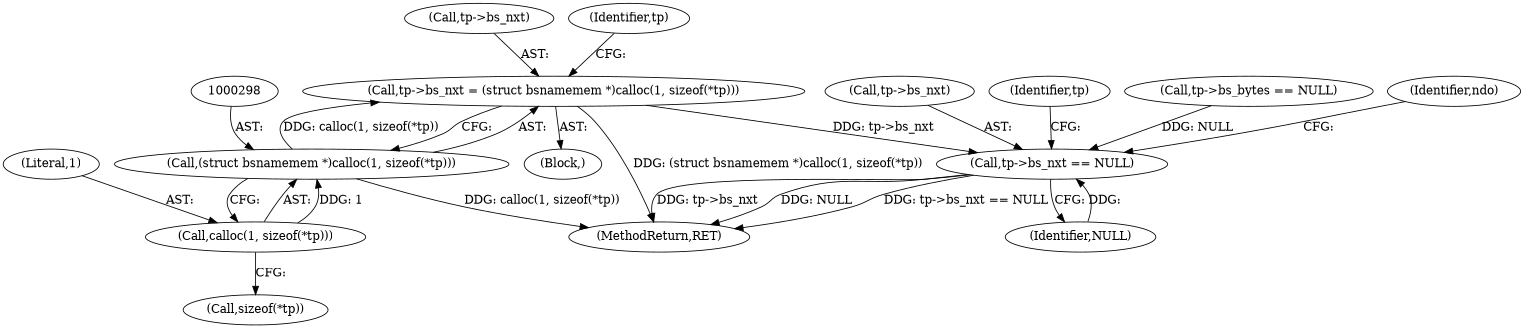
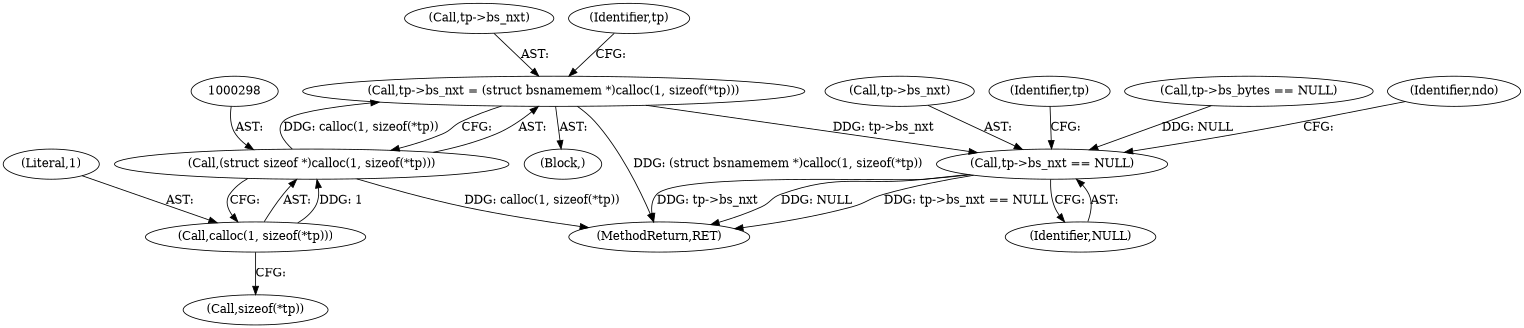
(312, 164) -> (312, 164)
(1107, 201) -> (1107, 201)
